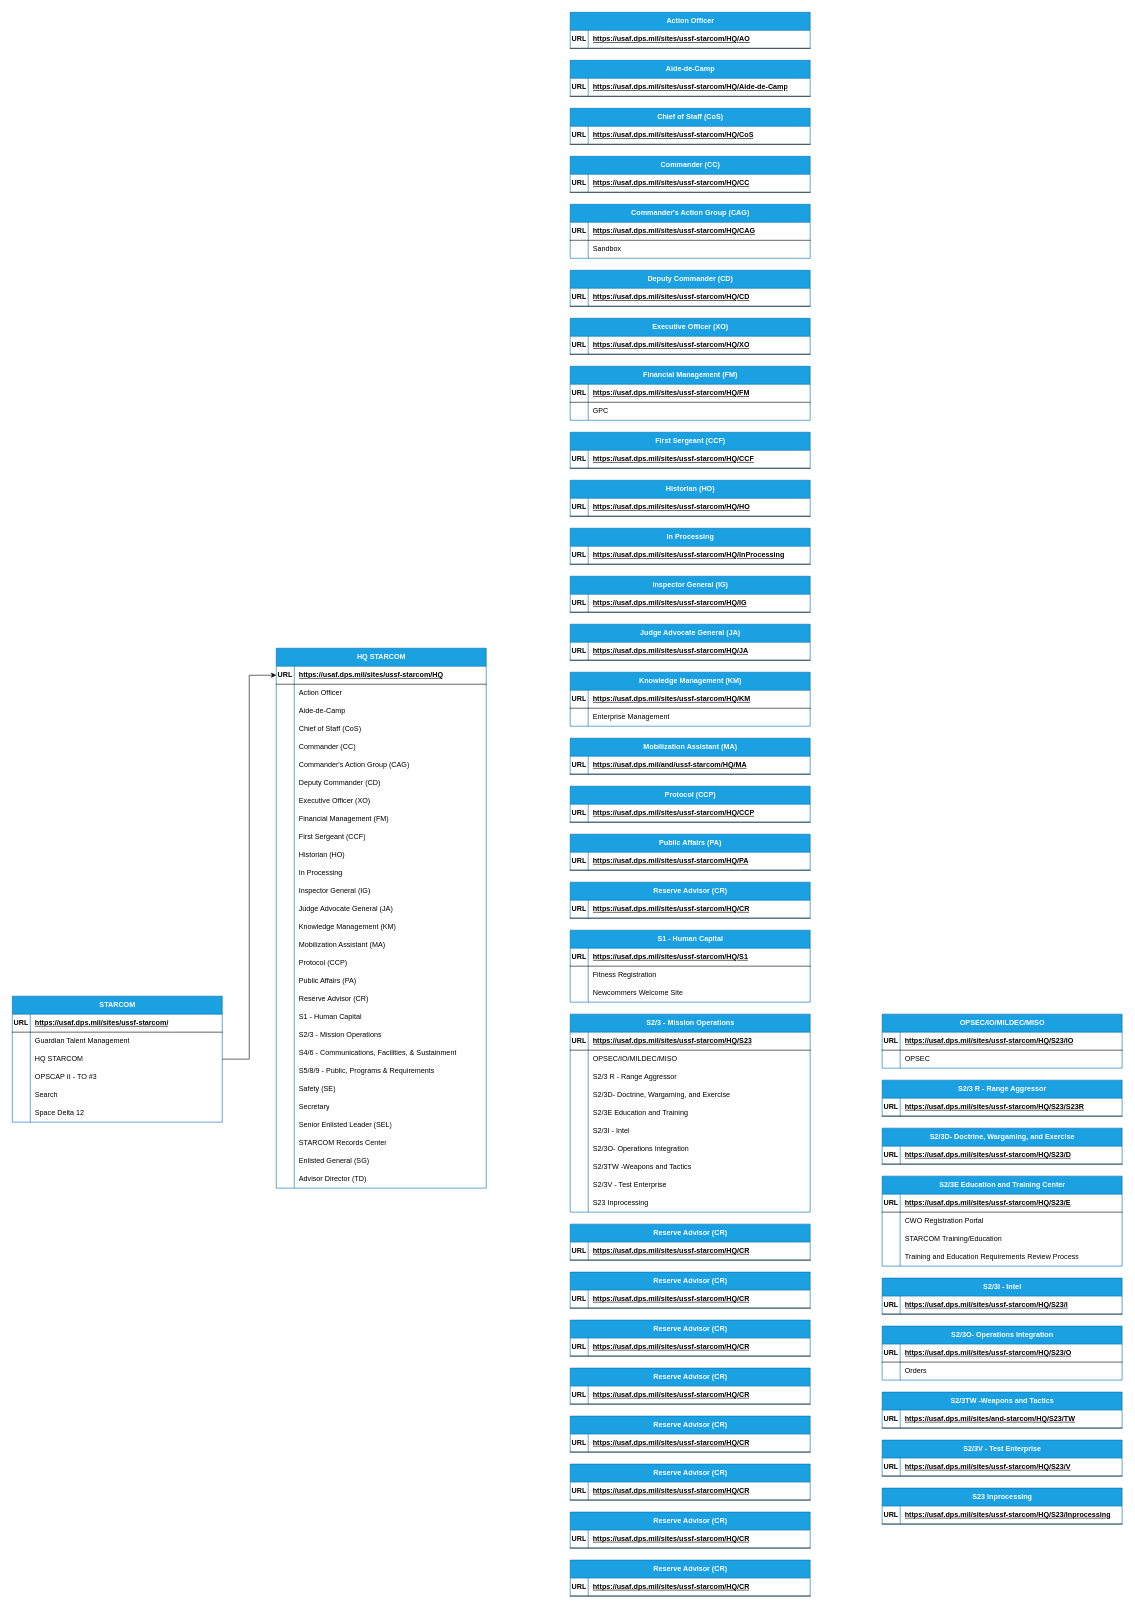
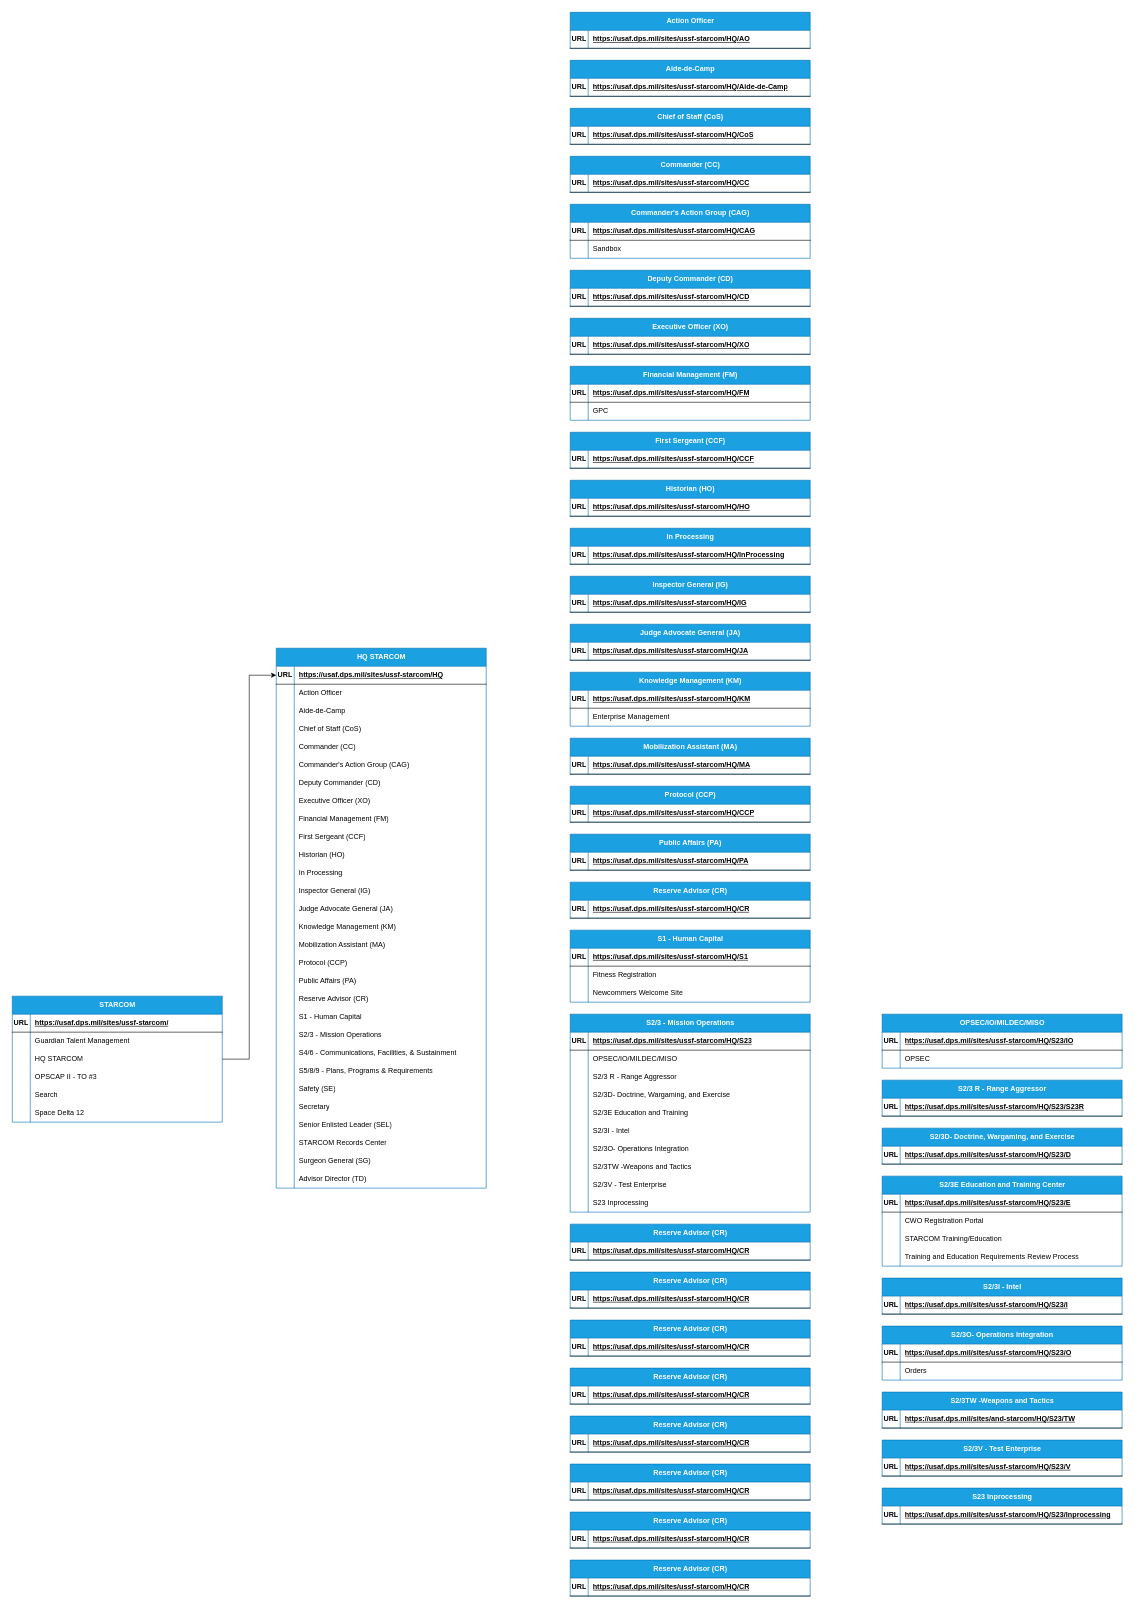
(675, 765) -> (678, 765)
(371, 1071) -> (370, 1071)
(337, 1161) -> (337, 1161)
